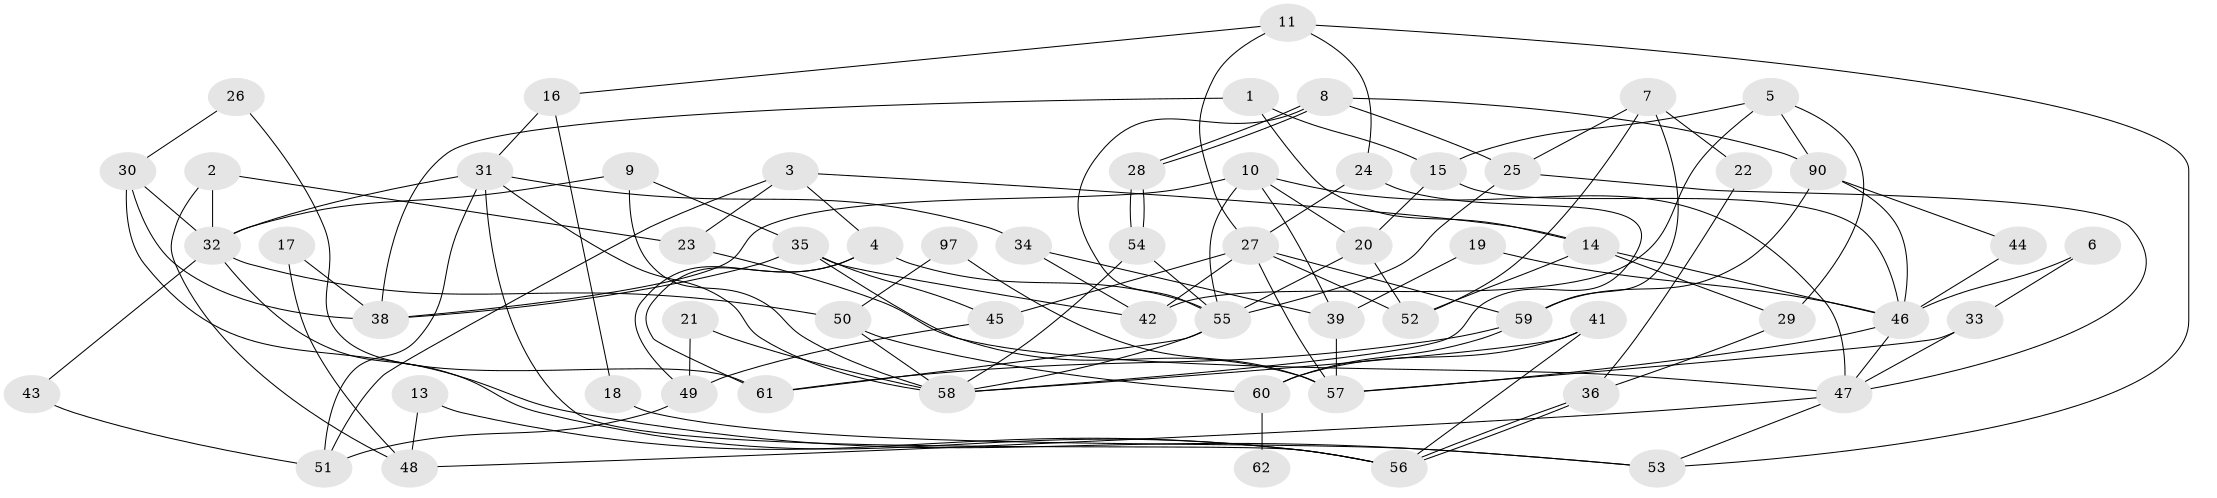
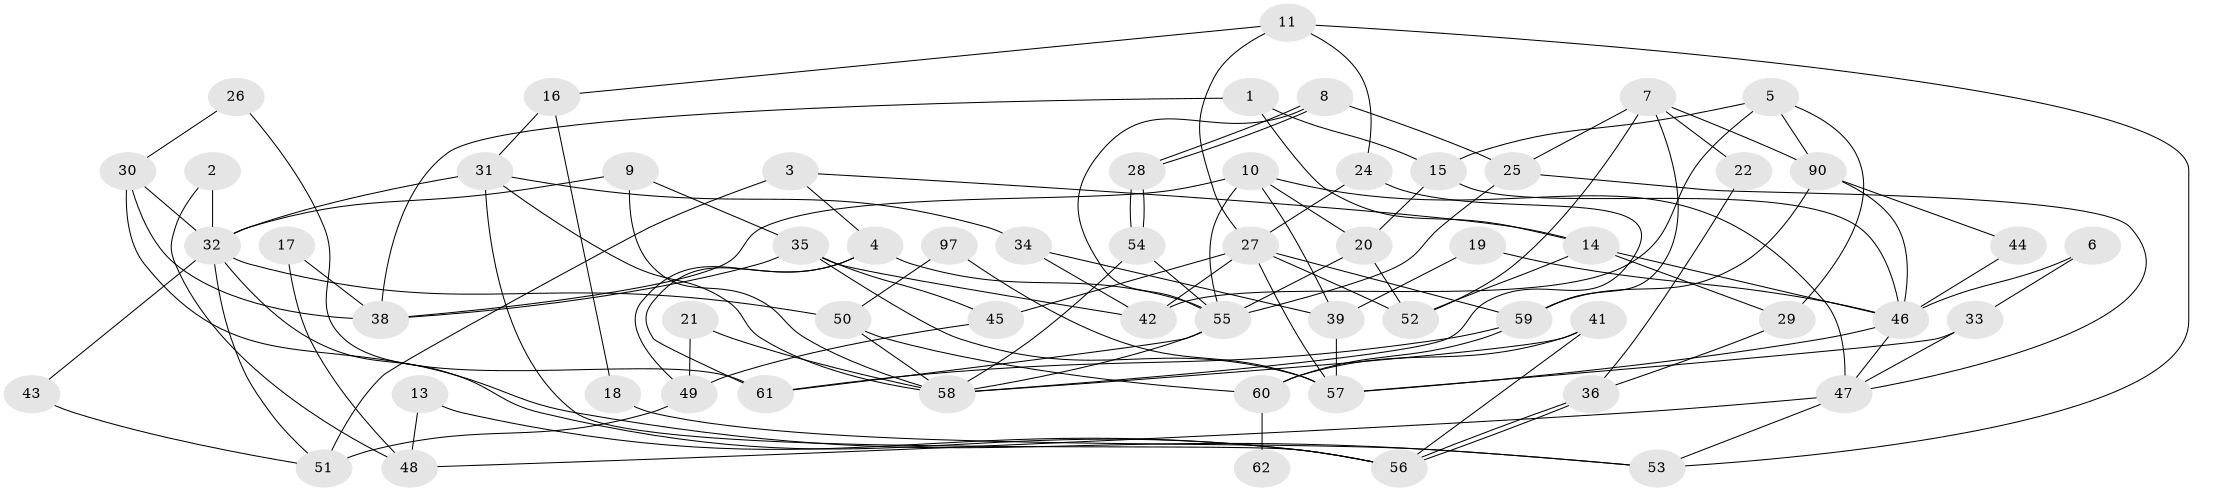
(1577, 114) -> (1738, 134)
(687, 246) -> none
(419, 337) -> (243, 368)
